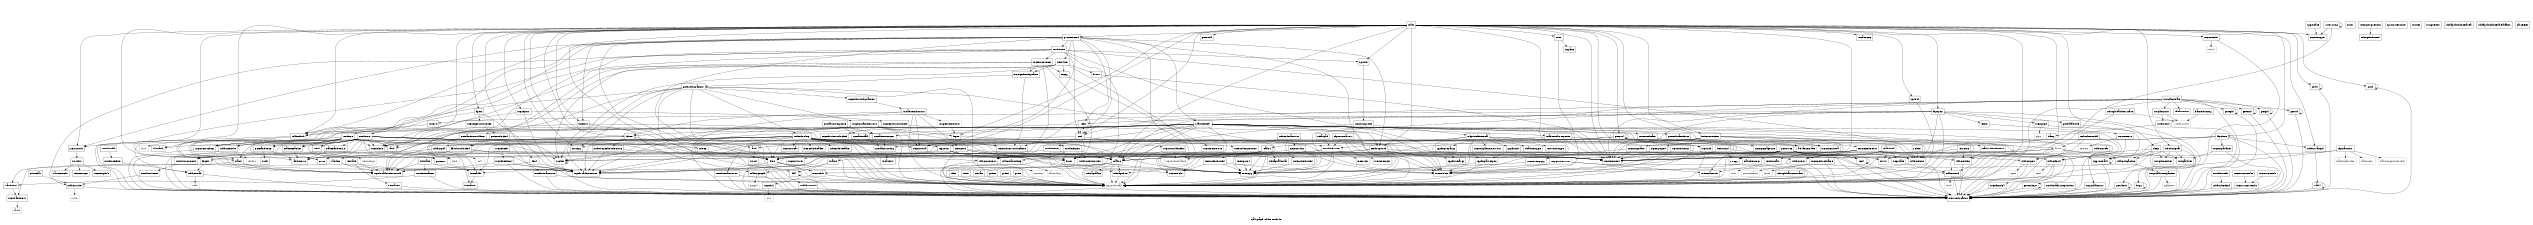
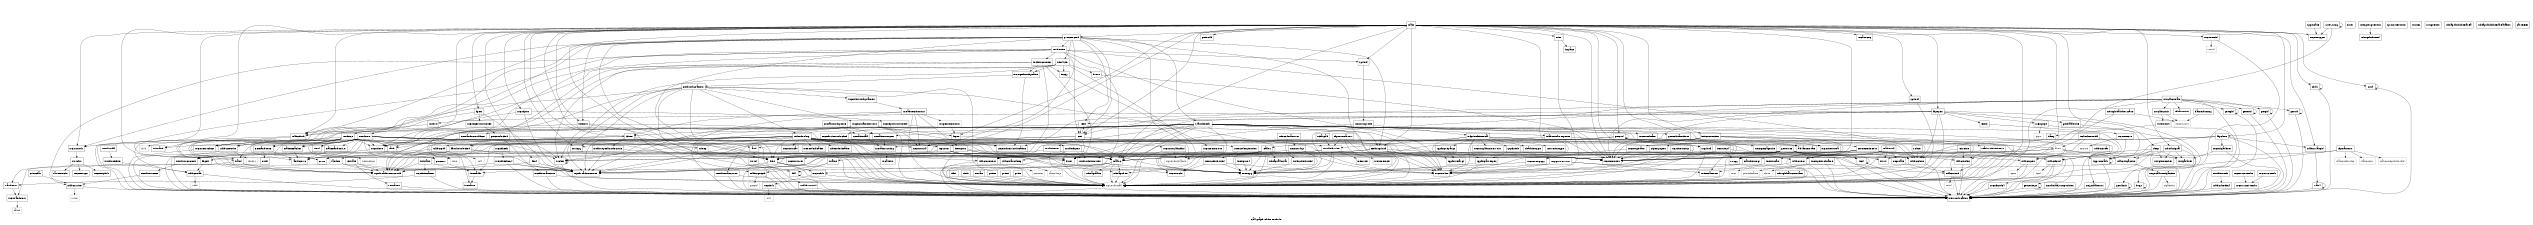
none -> (732, 140)
